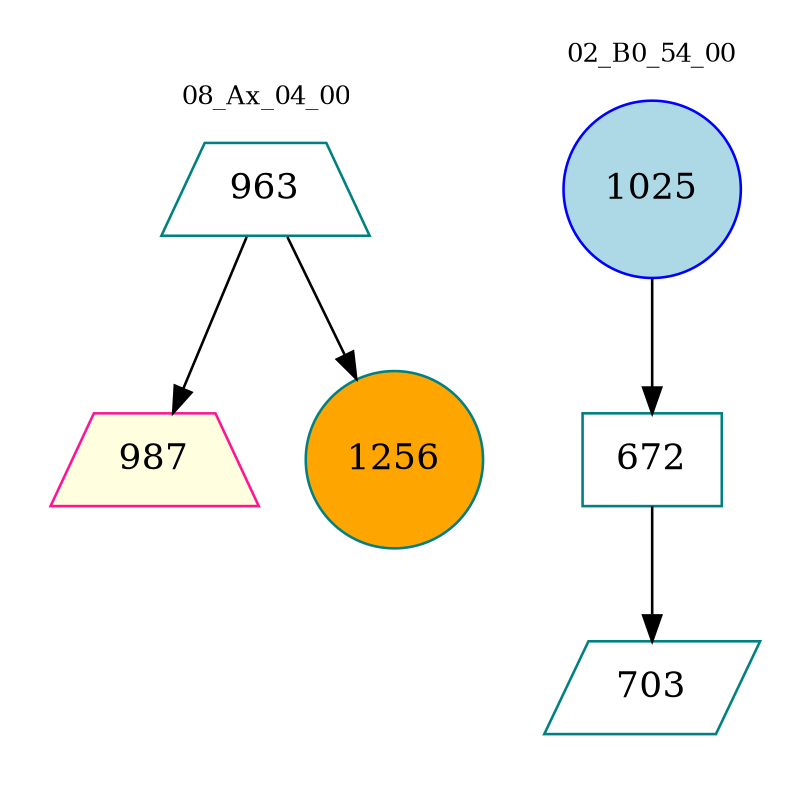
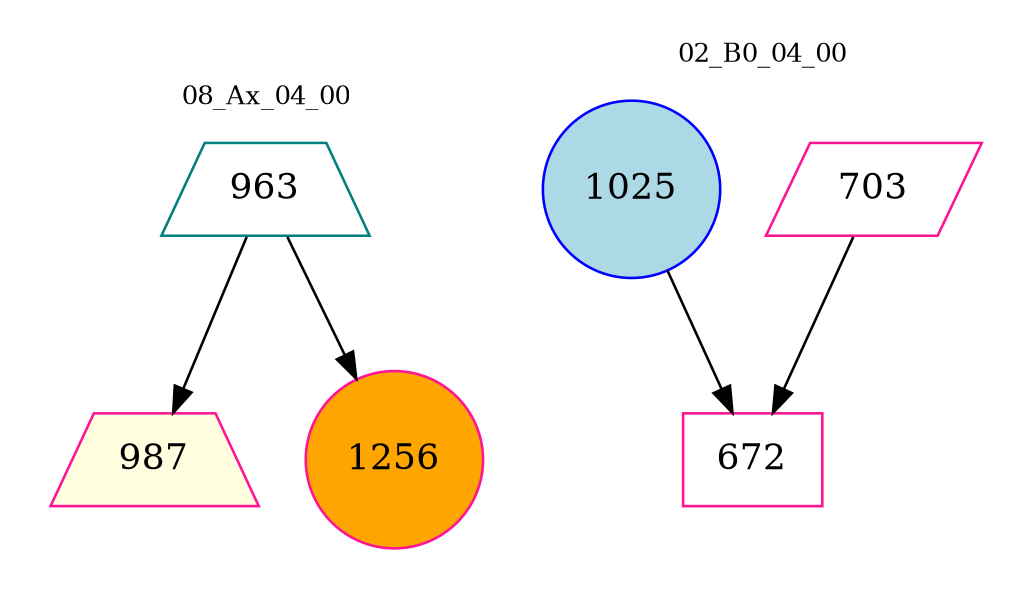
(652, 55) -> (763, 55)
(394, 460) -> (394, 460)
(652, 460) -> (753, 460)
(652, 560) -> (819, 313)
(652, 688) -> (874, 189)
